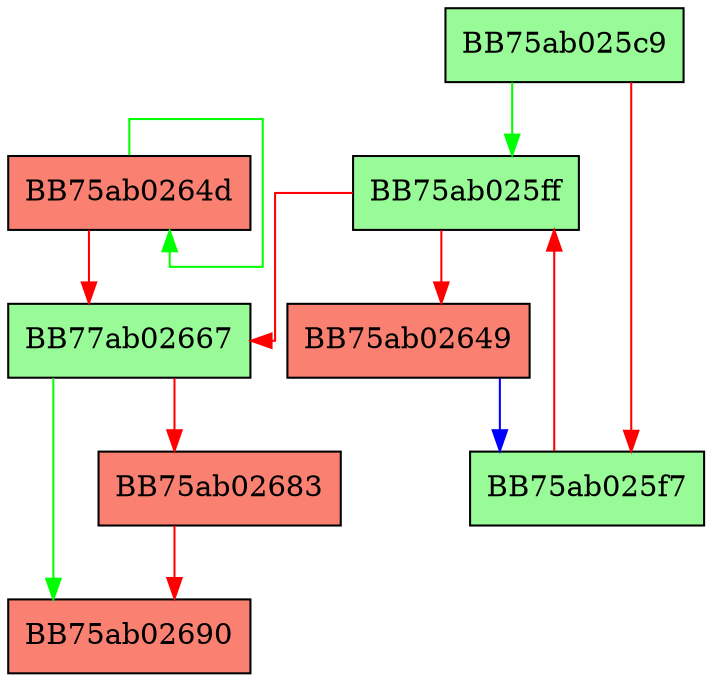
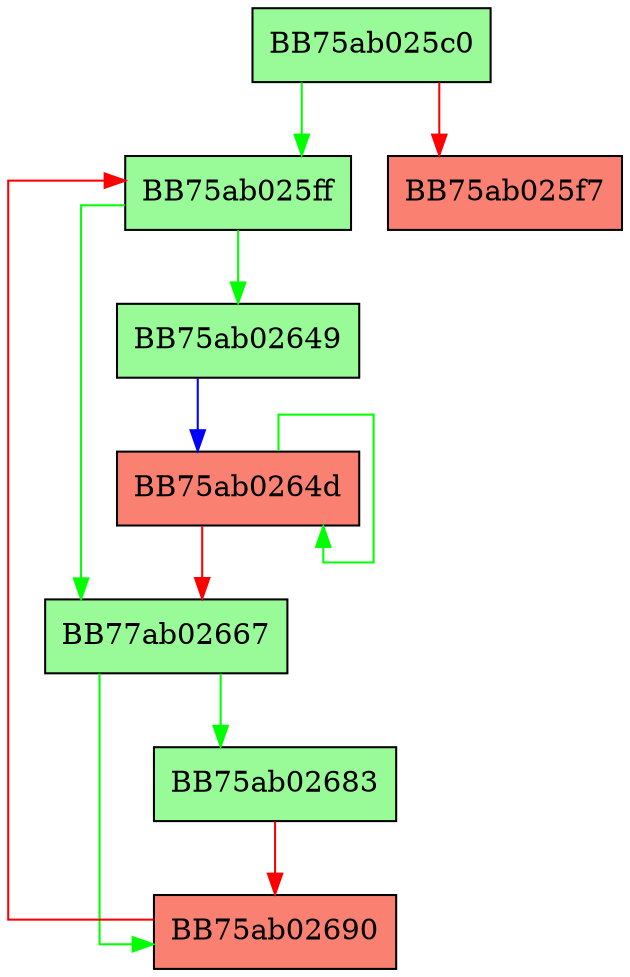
(565, 45) -> (372, 45)
(275, 230) -> (81, 370)
(441, 256) -> (238, 256)
(409, 341) -> (238, 341)
(554, 351) -> (8, 574)
(174, 404) -> (221, 700)
(500, 404) -> (198, 404)
(220, 489) -> (275, 784)
(587, 489) -> (505, 193)
